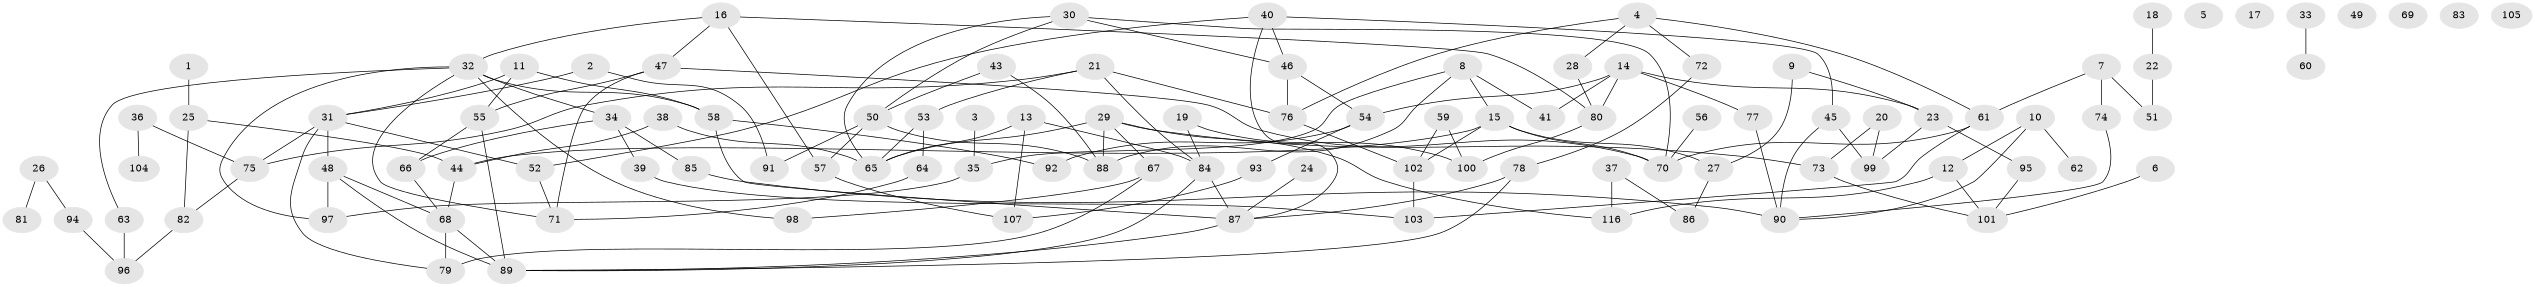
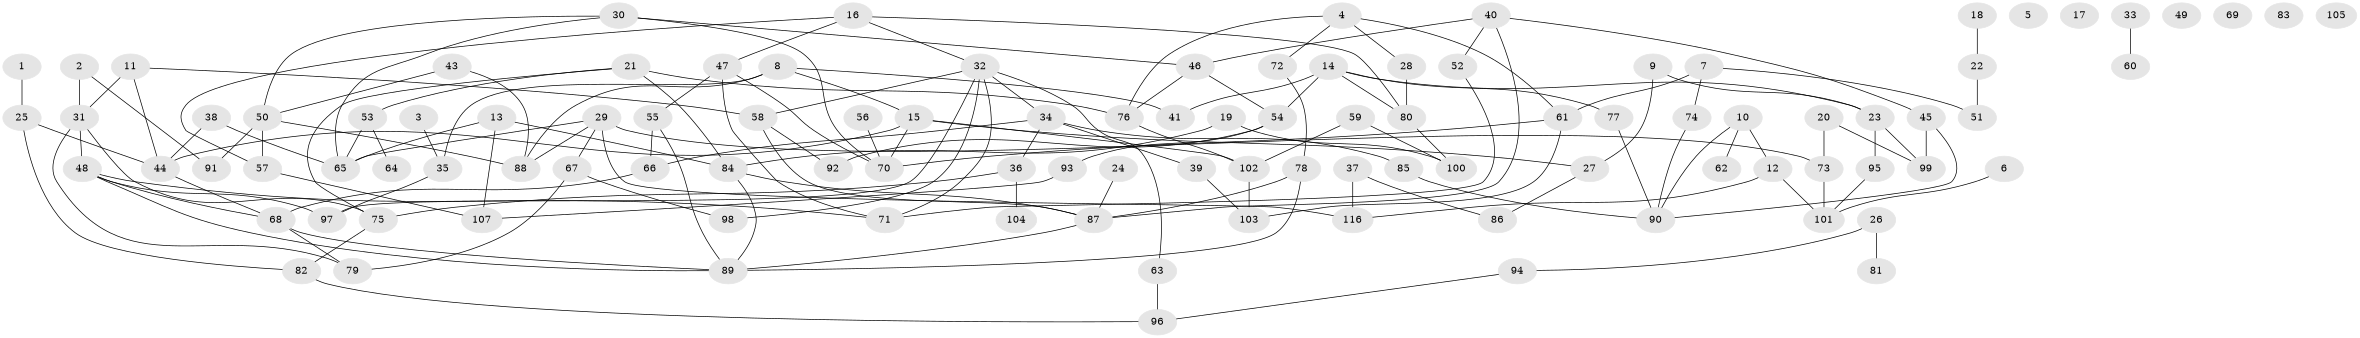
(500, 92) -> (143, 110)
none -> (1035, 137)
(414, 139) -> none
(743, 210) -> (482, 201)
